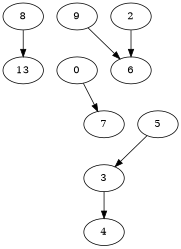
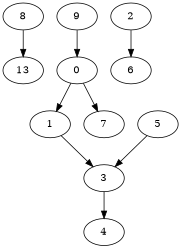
(101, 41) -> (77, 40)
none -> (50, 124)
